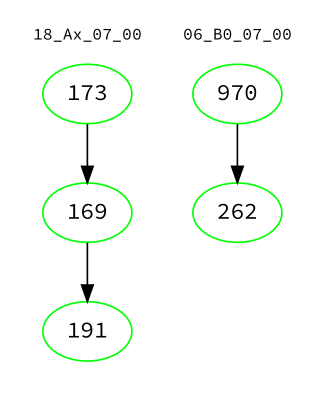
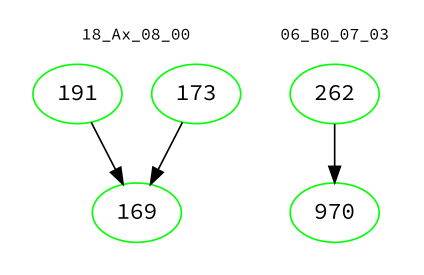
(88, 35) -> (137, 35)
(238, 35) -> (335, 35)
(237, 145) -> (335, 145)
(87, 264) -> (103, 146)
